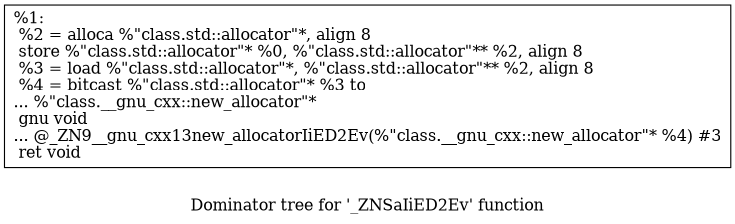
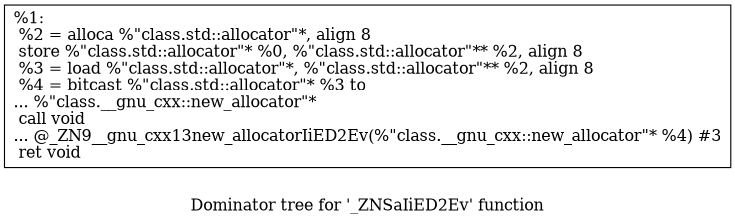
(51, 119) -> (49, 119)
